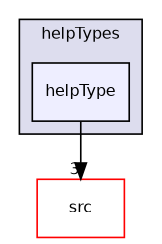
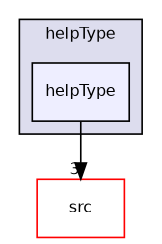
(81, 35) -> (81, 35)
